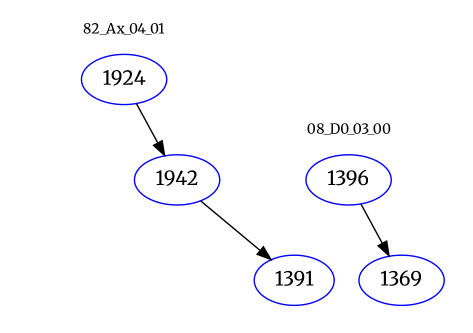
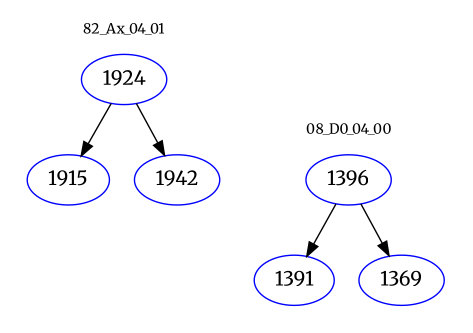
(349, 130) -> (349, 130)
none -> (68, 180)
(230, 226) -> (325, 224)
